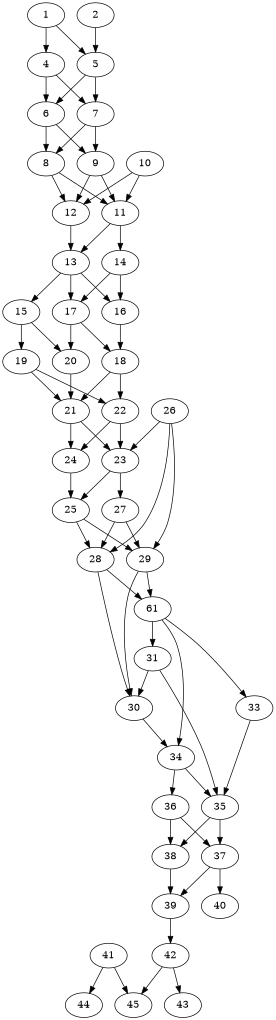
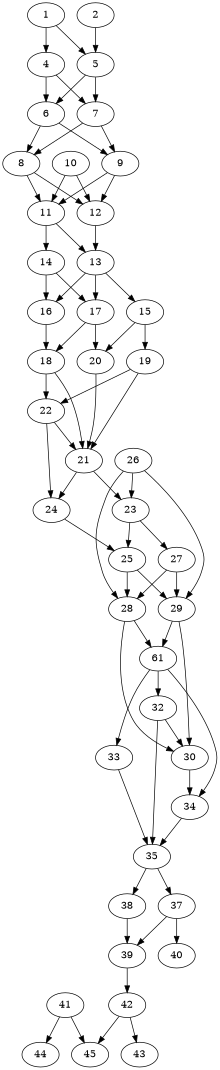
(120, 433) -> (63, 433)
(153, 659) -> (158, 708)
(170, 807) -> none
